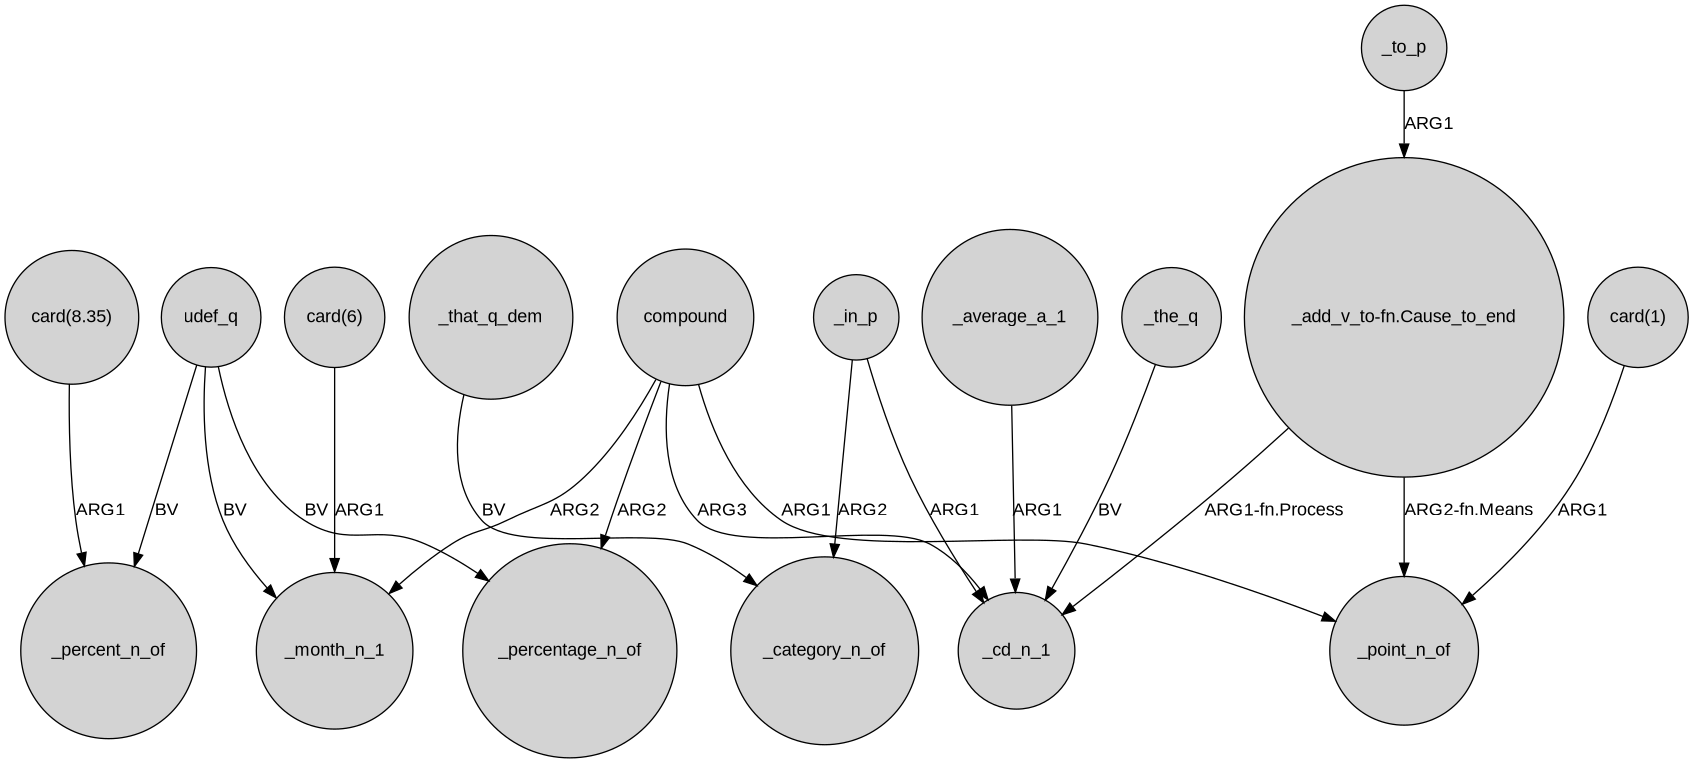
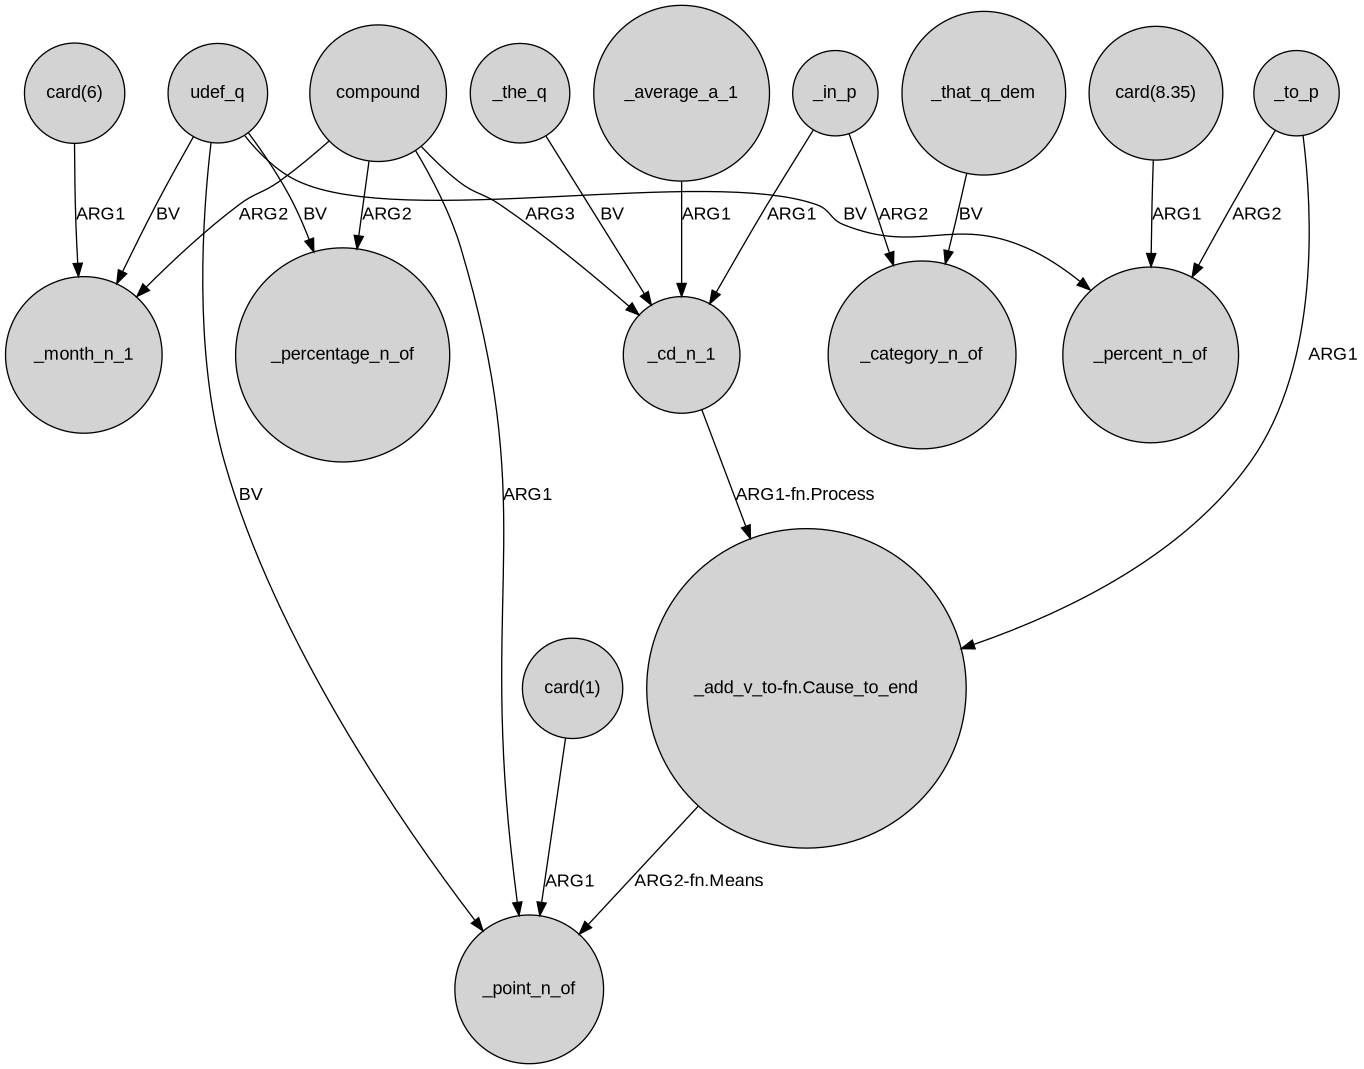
none -> (1236, 198)
(1183, 519) -> (724, 468)
none -> (259, 558)
